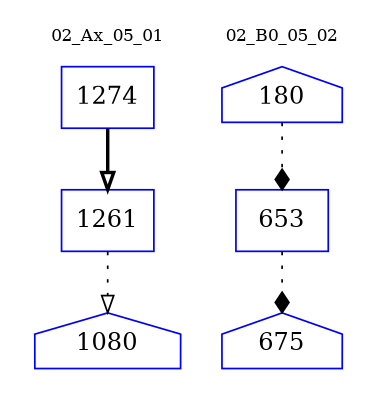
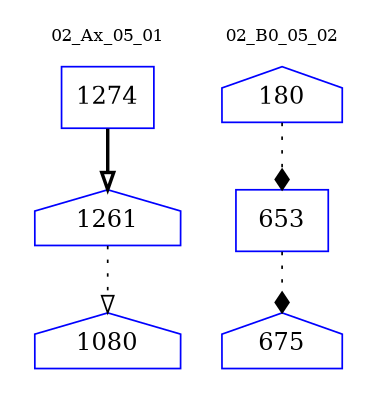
(108, 221) -> (108, 221)
